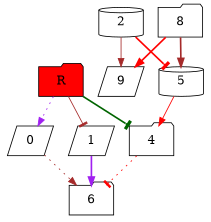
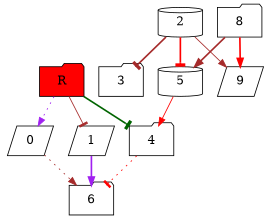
none -> (121, 82)
